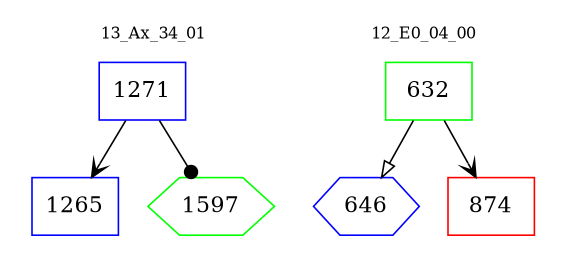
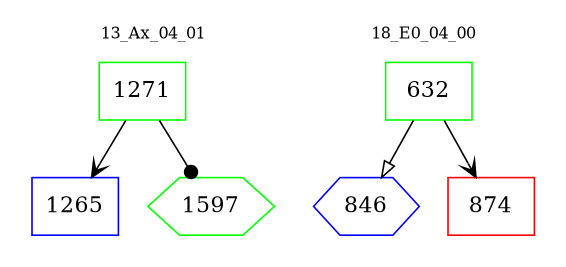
(154, 34) -> (154, 34)
(424, 34) -> (424, 34)
(142, 91) -> (142, 91)
(366, 206) -> (366, 206)
